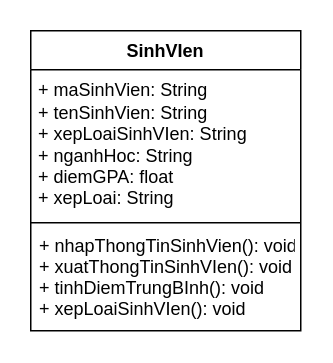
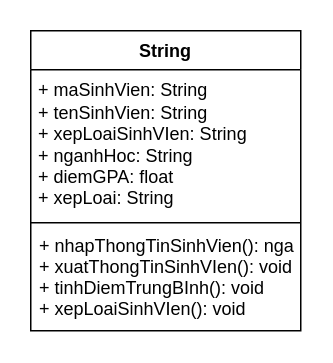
(165, 51) -> (165, 51)
(174, 246) -> (196, 246)
